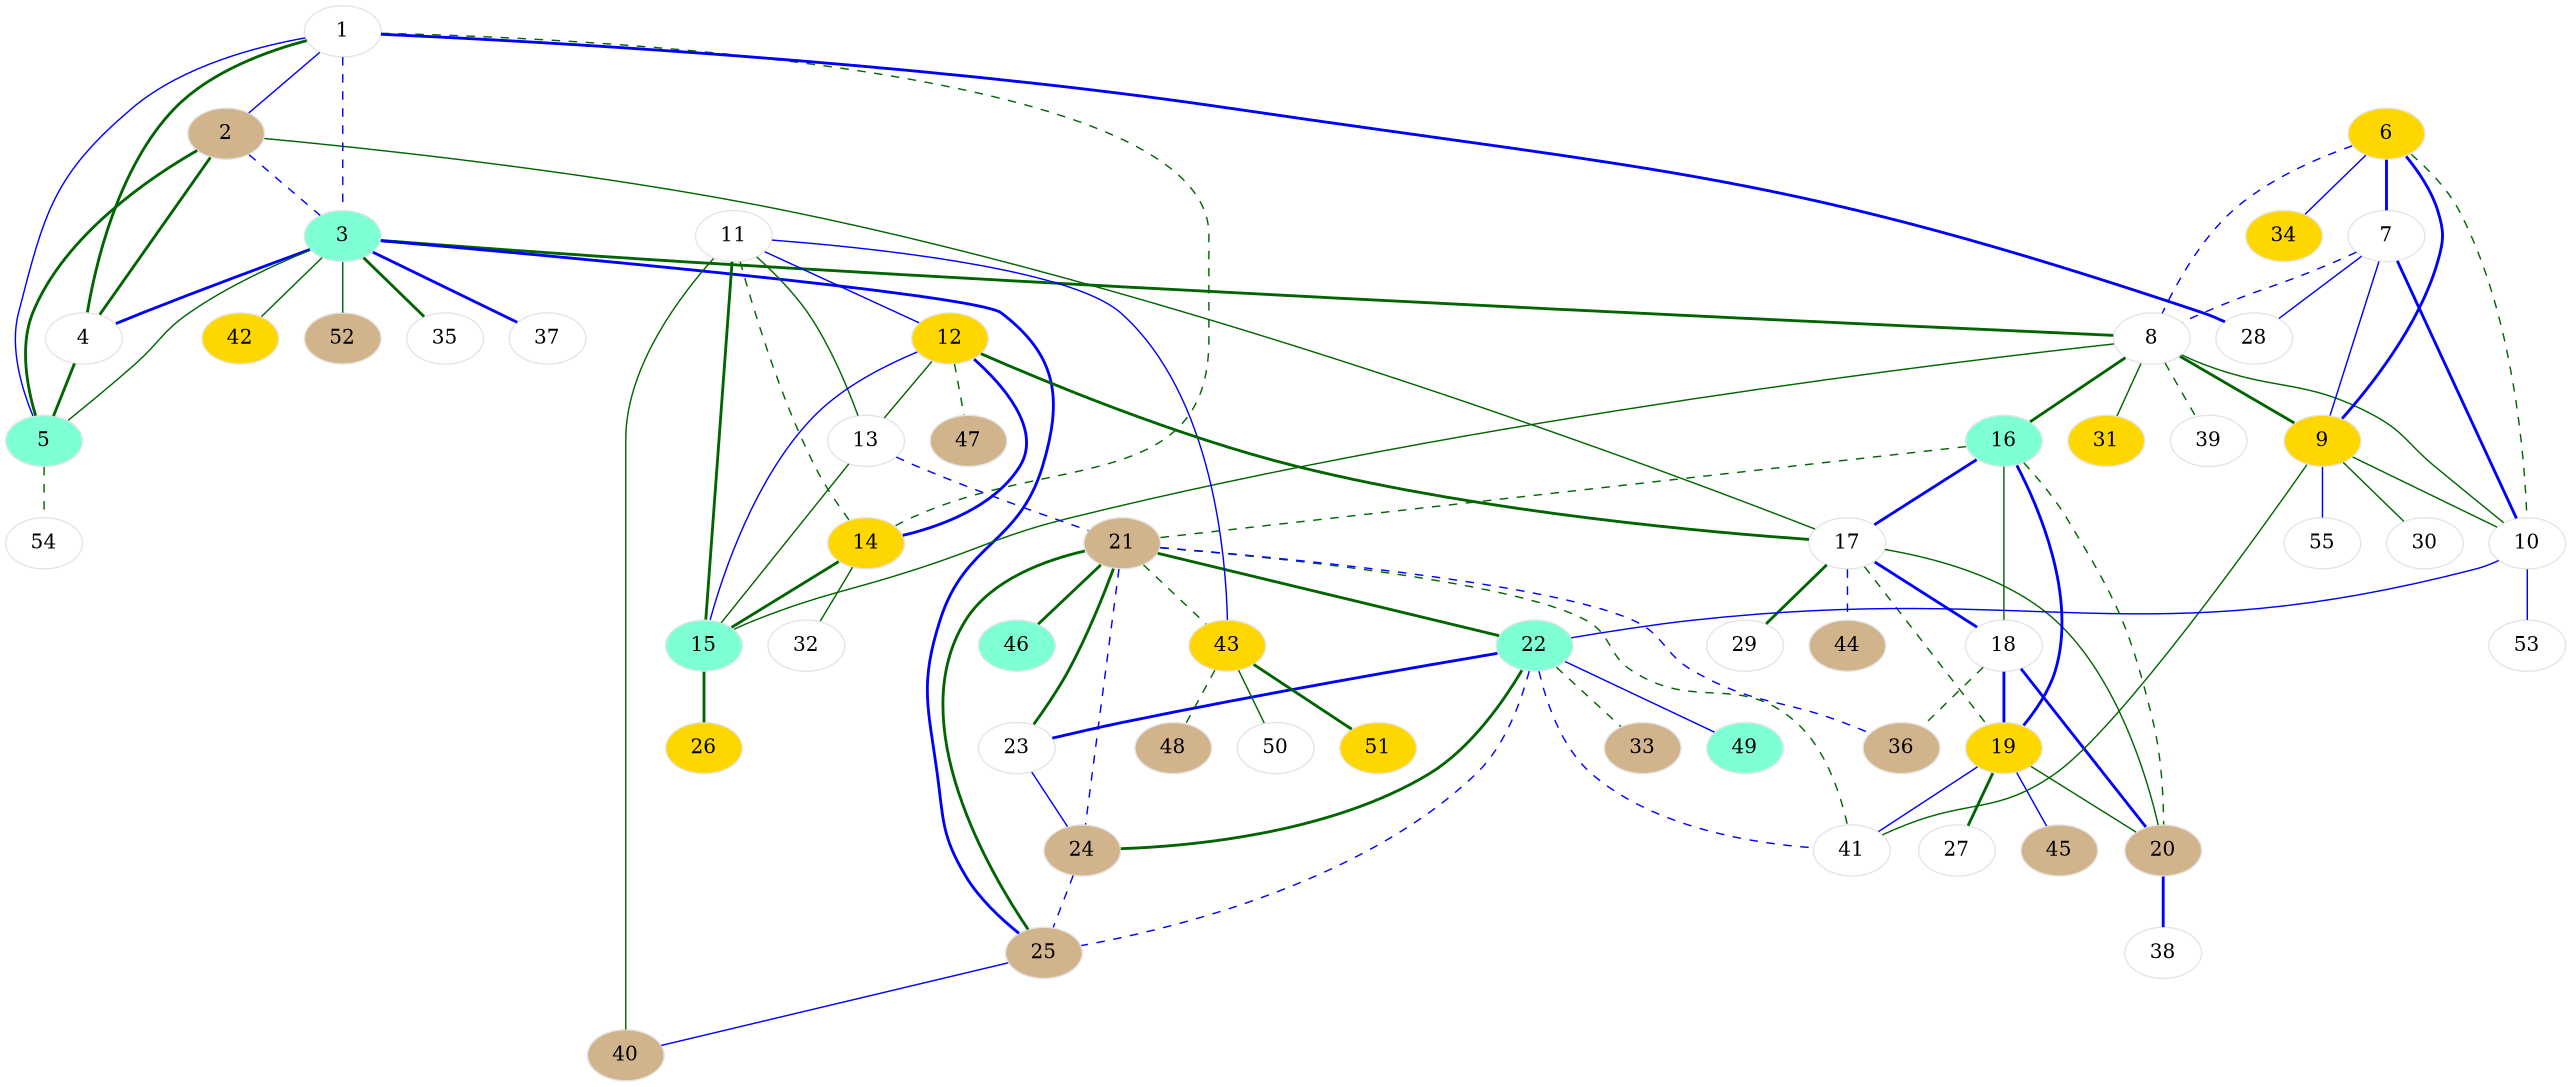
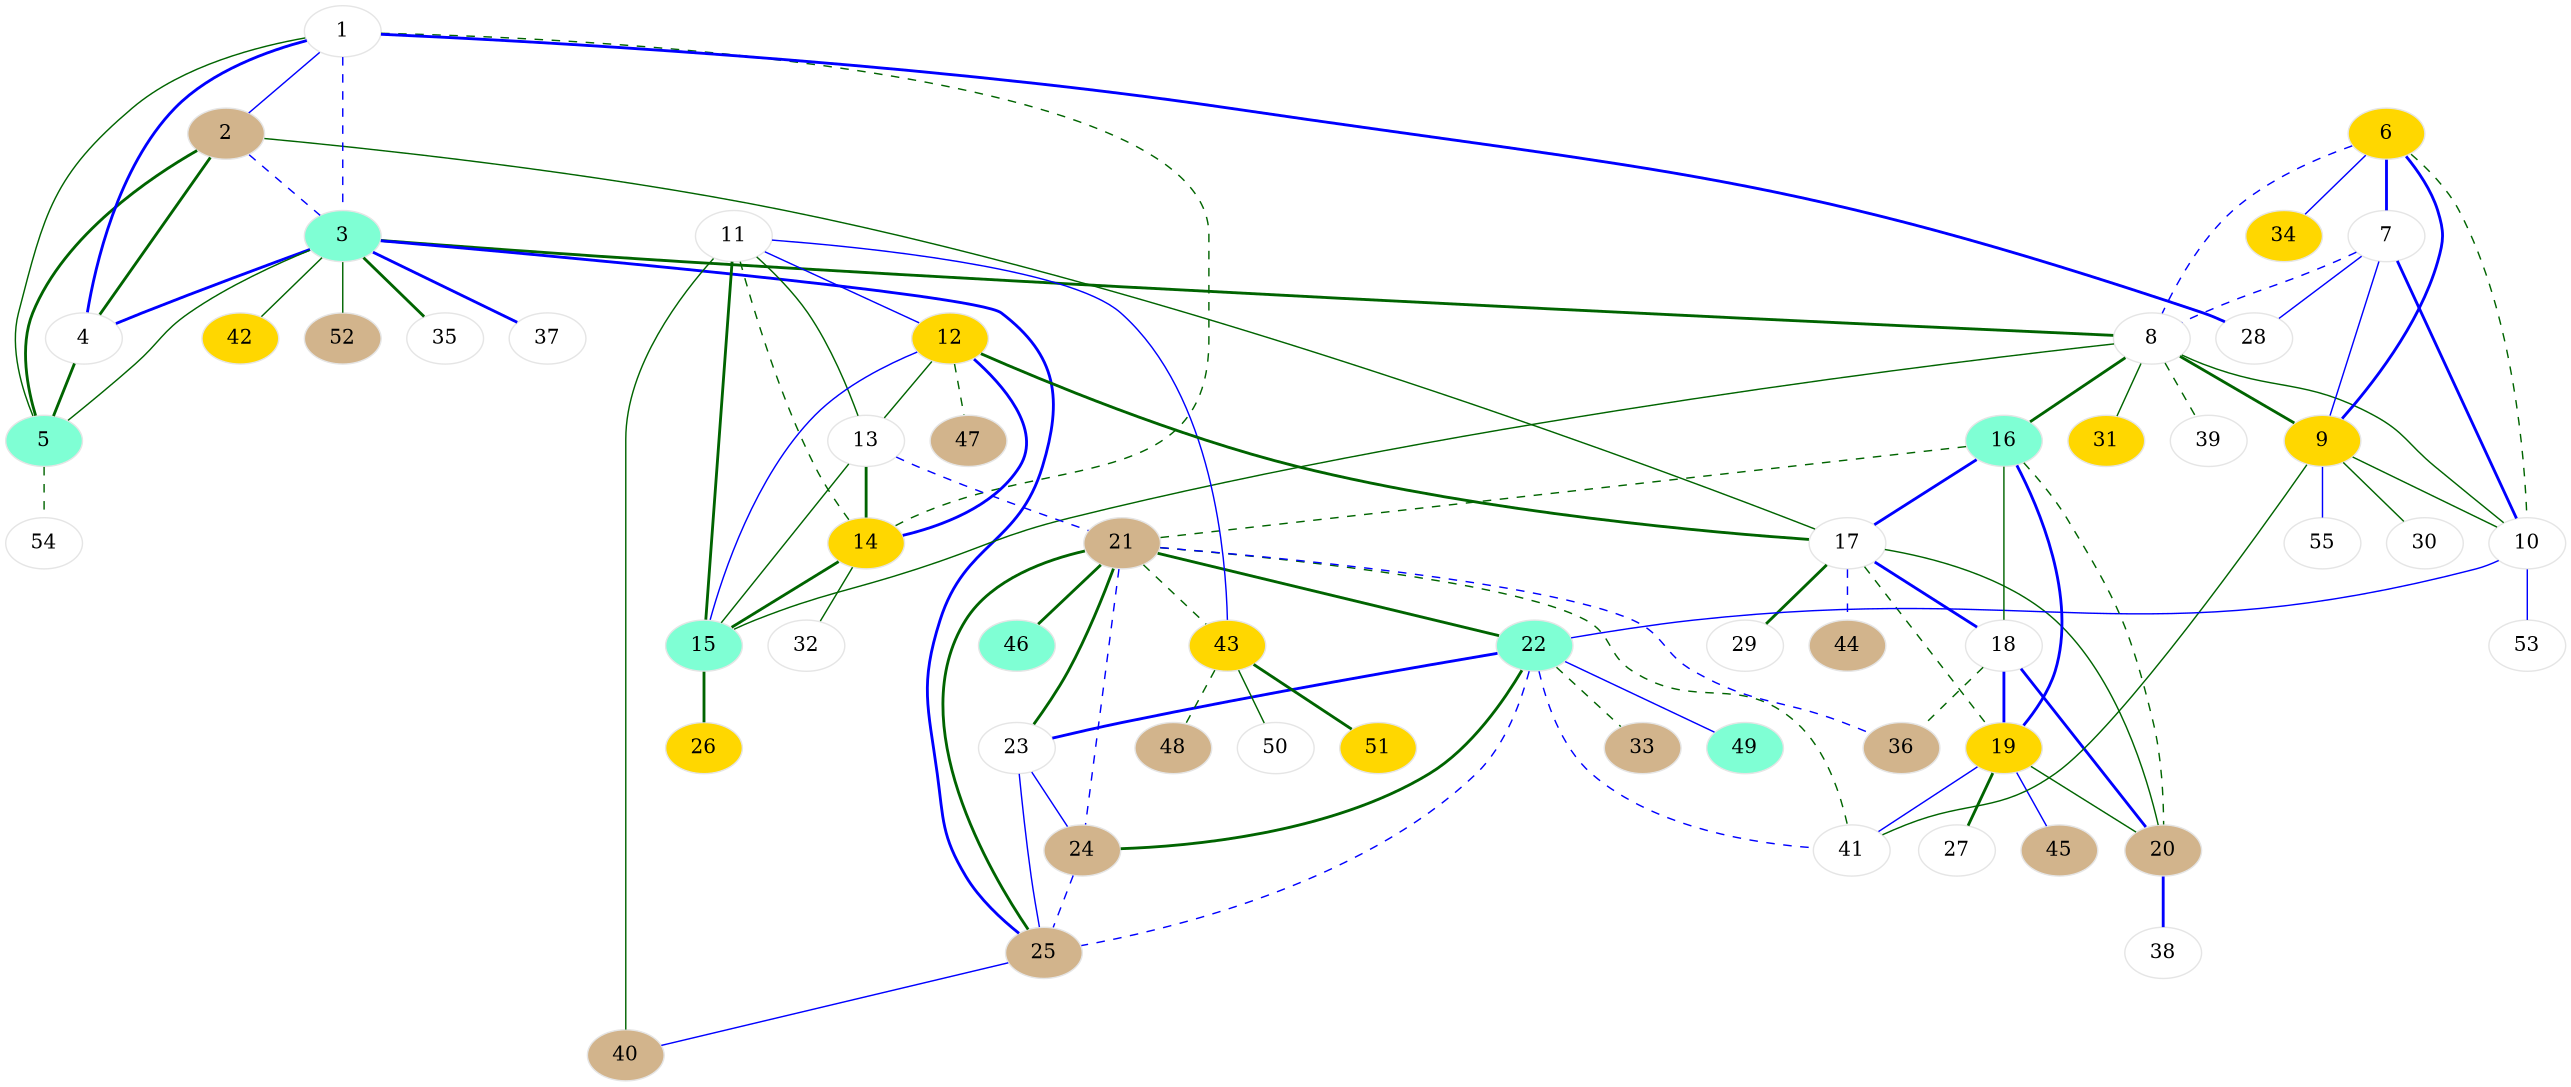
(151, 138) -> (151, 138)
(77, 164) -> (77, 164)
none -> (866, 492)
none -> (1028, 851)
